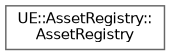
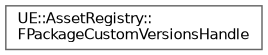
(85, 28) -> (134, 28)
